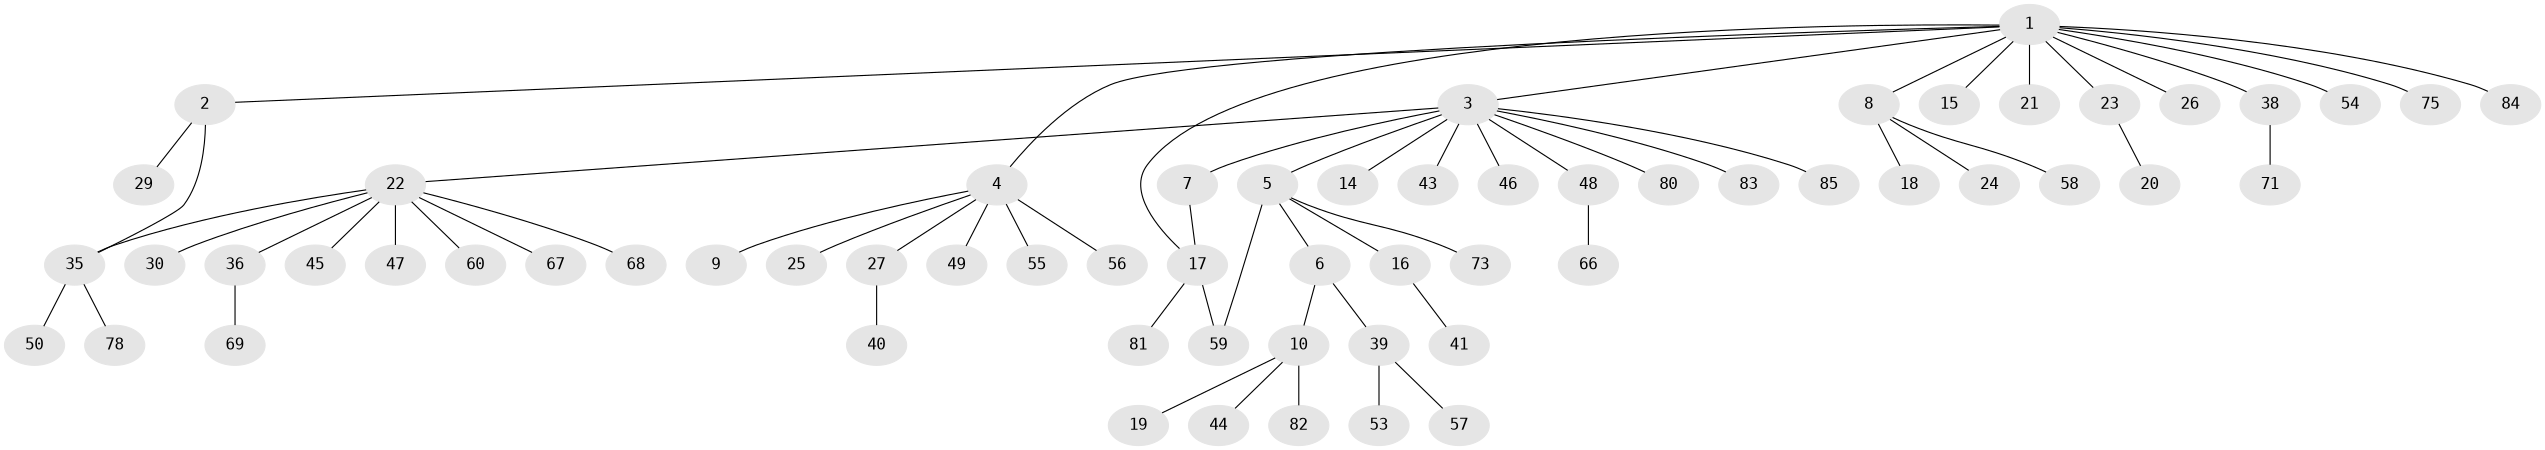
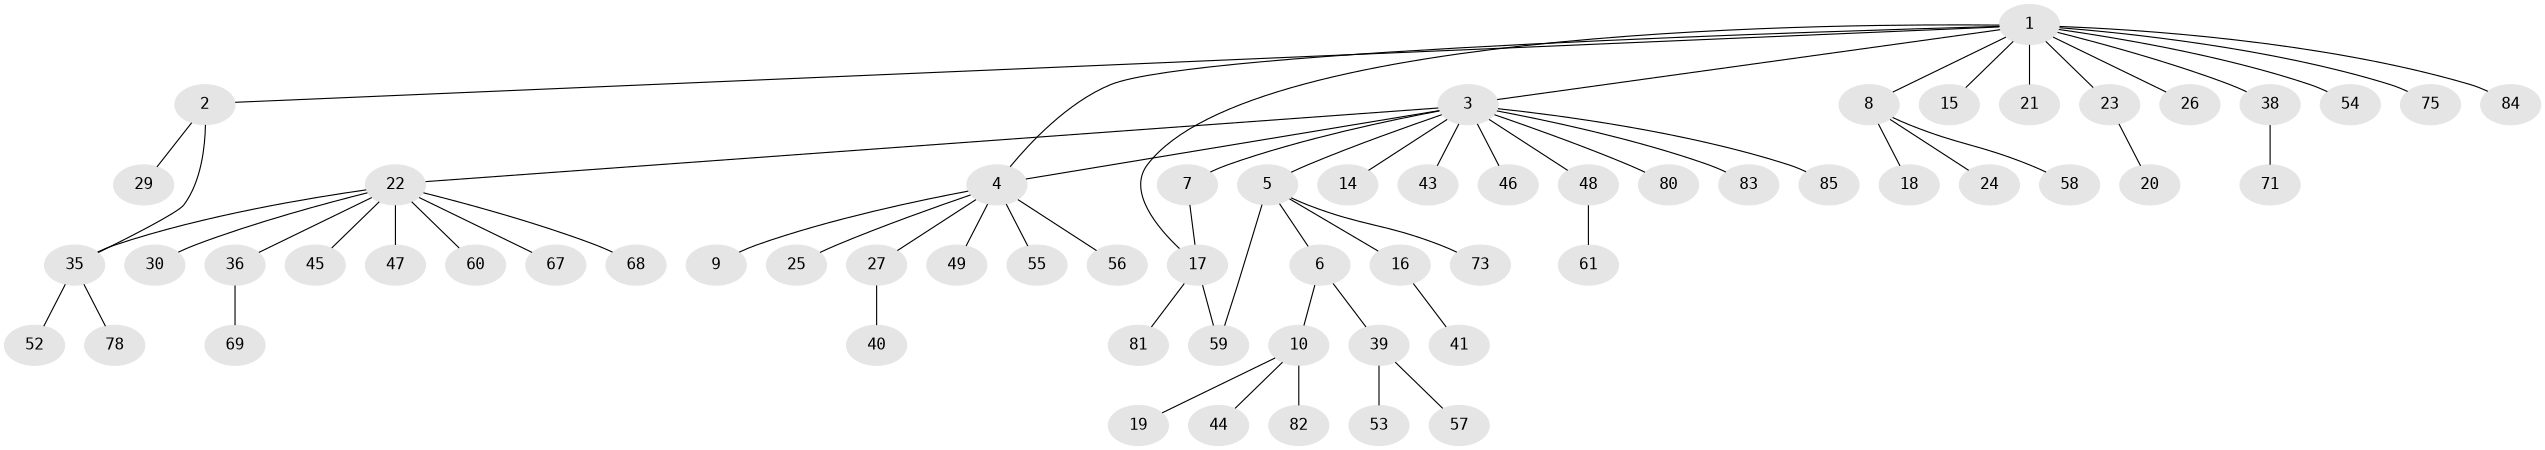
none -> (1233, 145)
(1588, 265) -> (1588, 265)
(35, 345) -> (35, 345)
